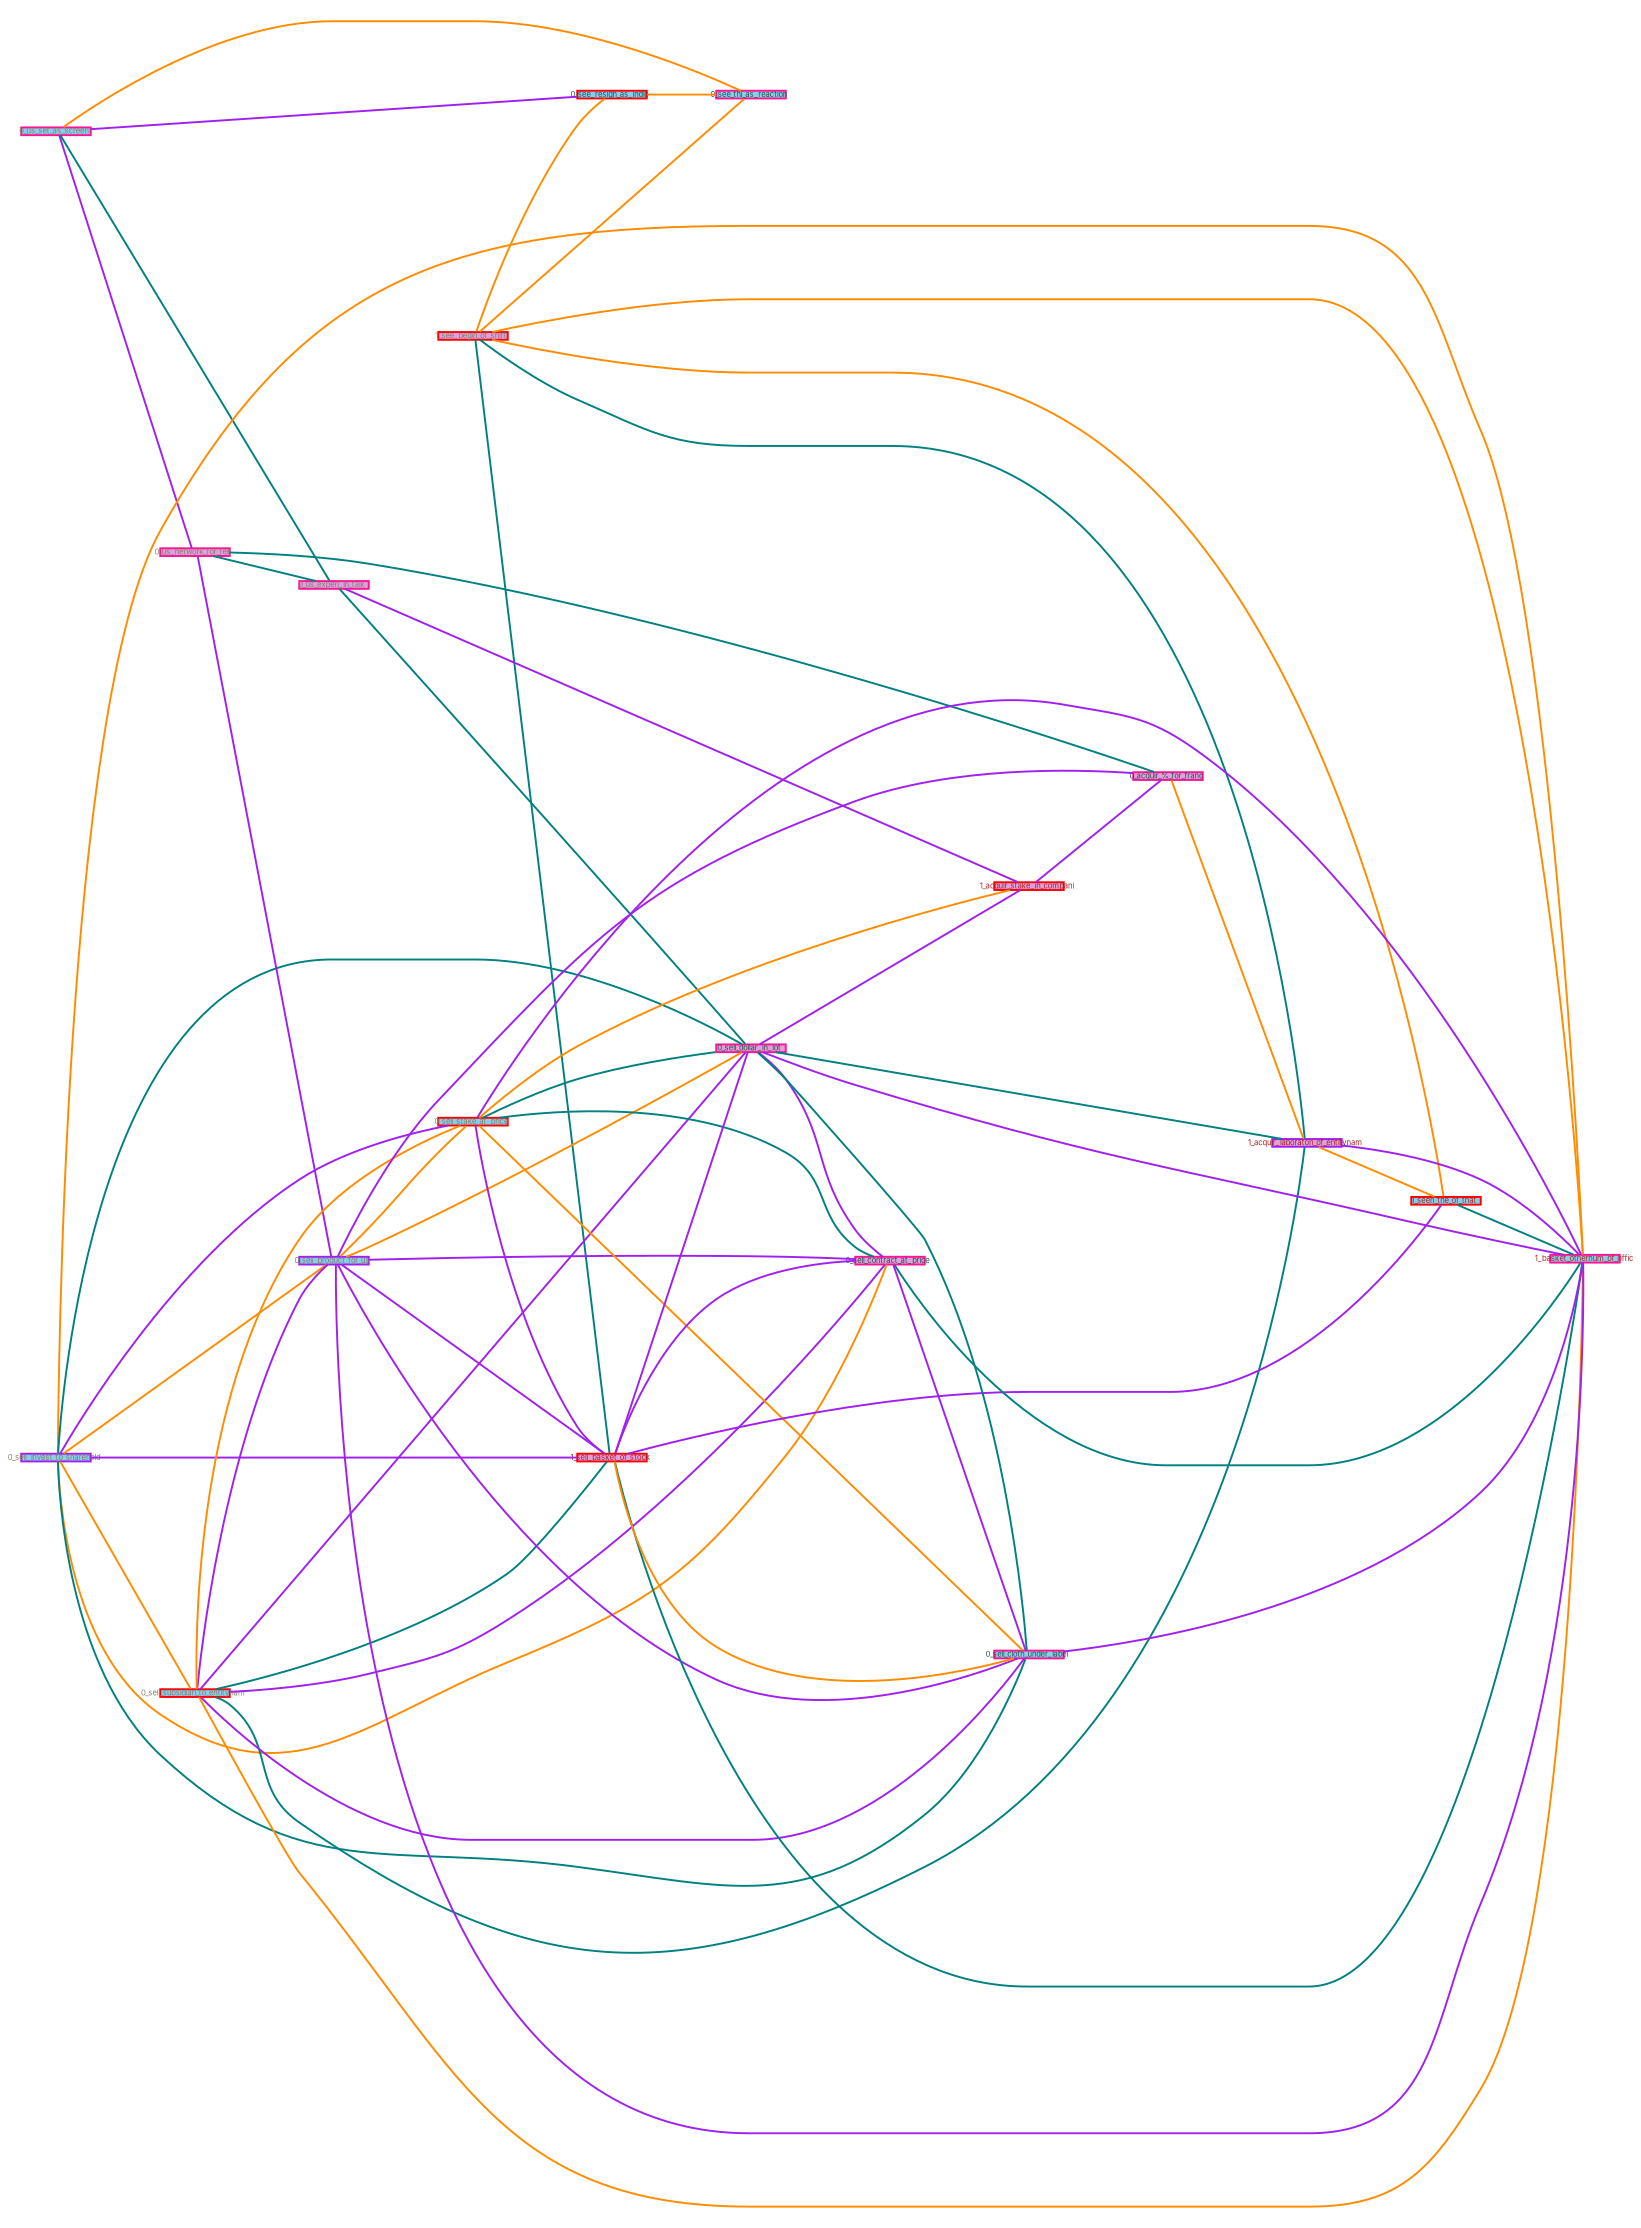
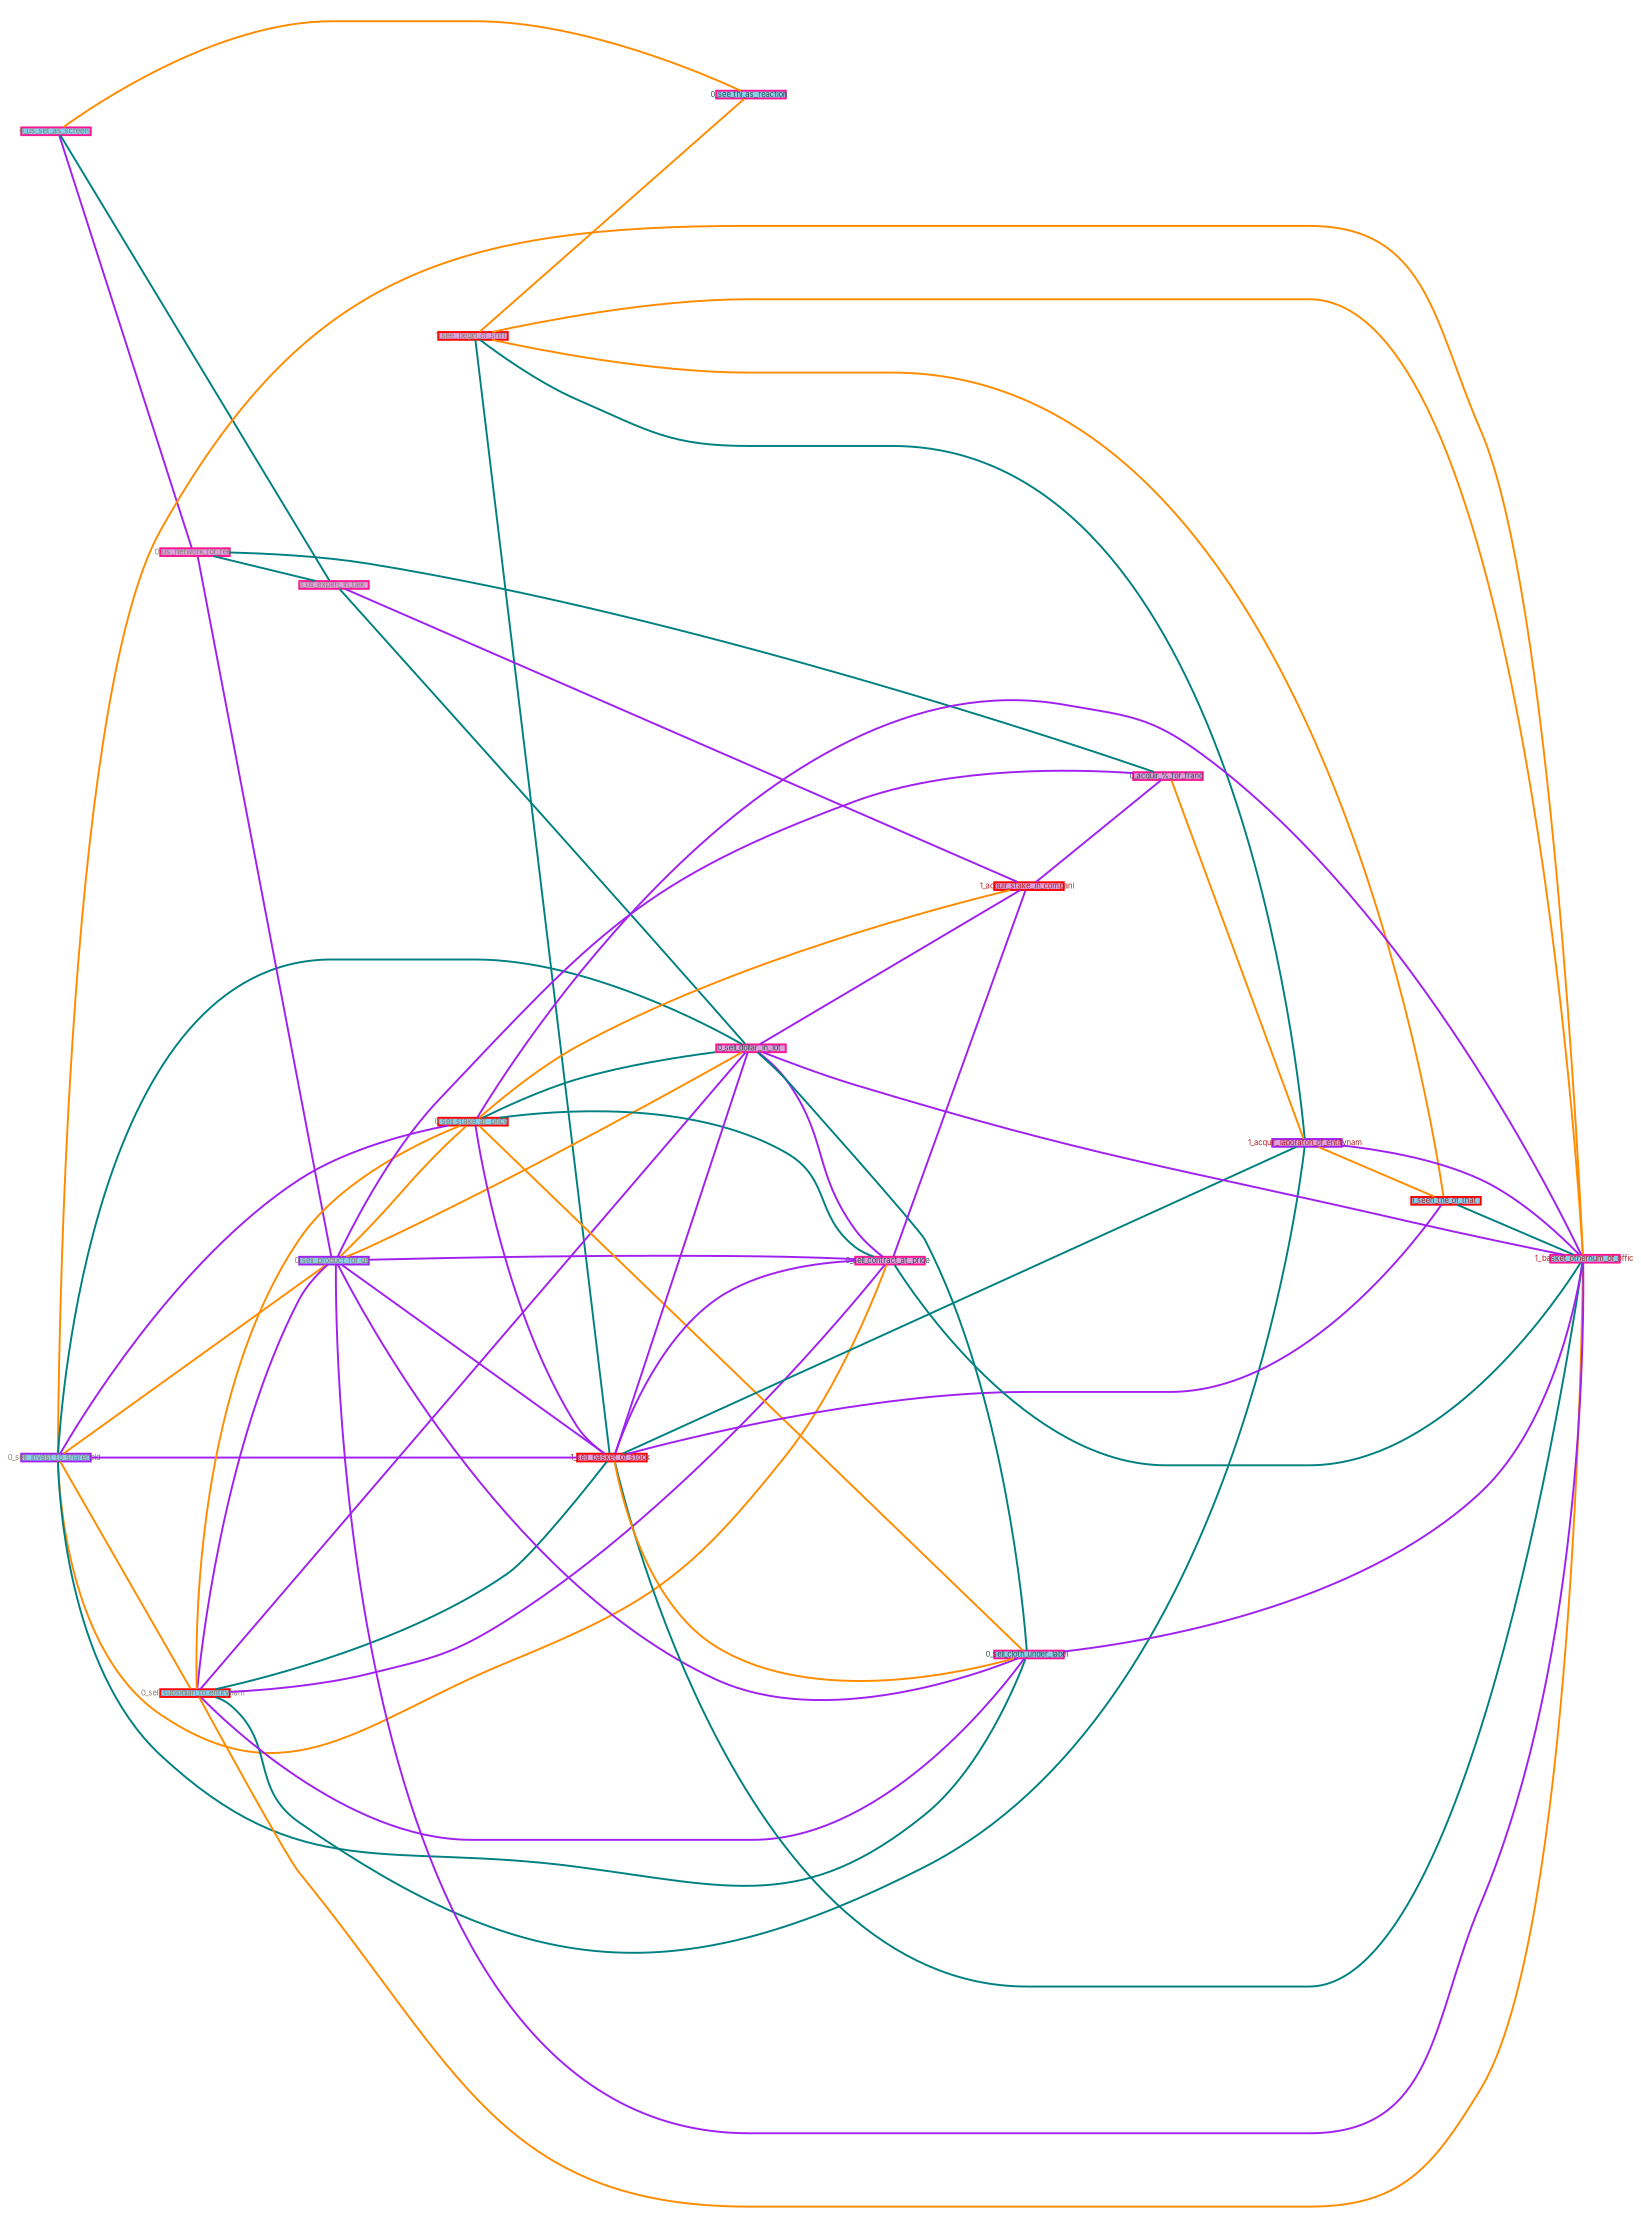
(612, 95) -> none
(1029, 1096) -> (976, 1293)
(960, 1458) -> (959, 1073)
